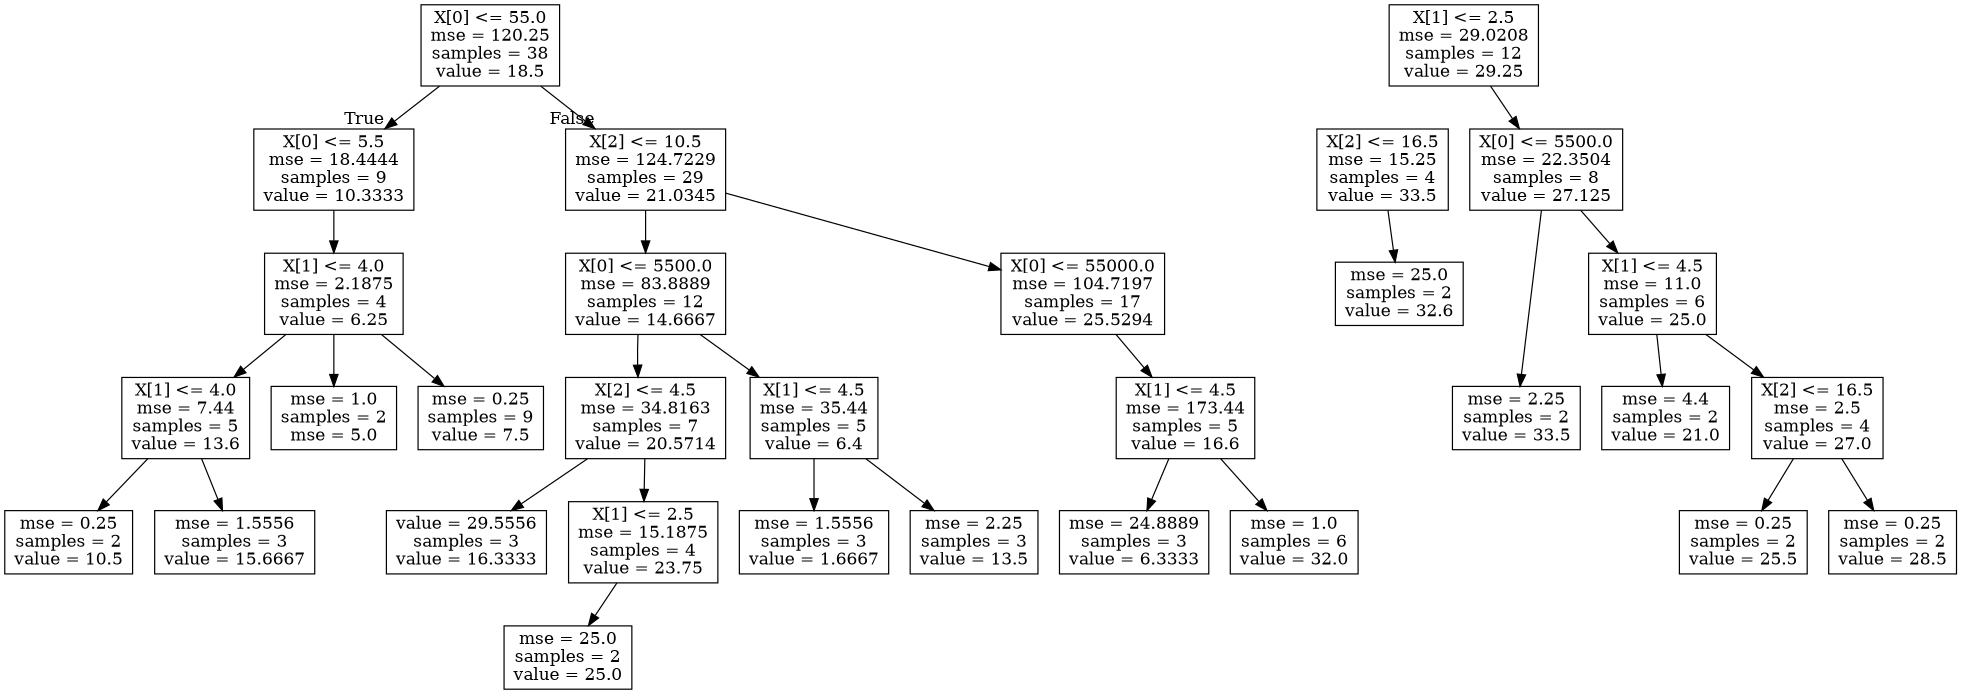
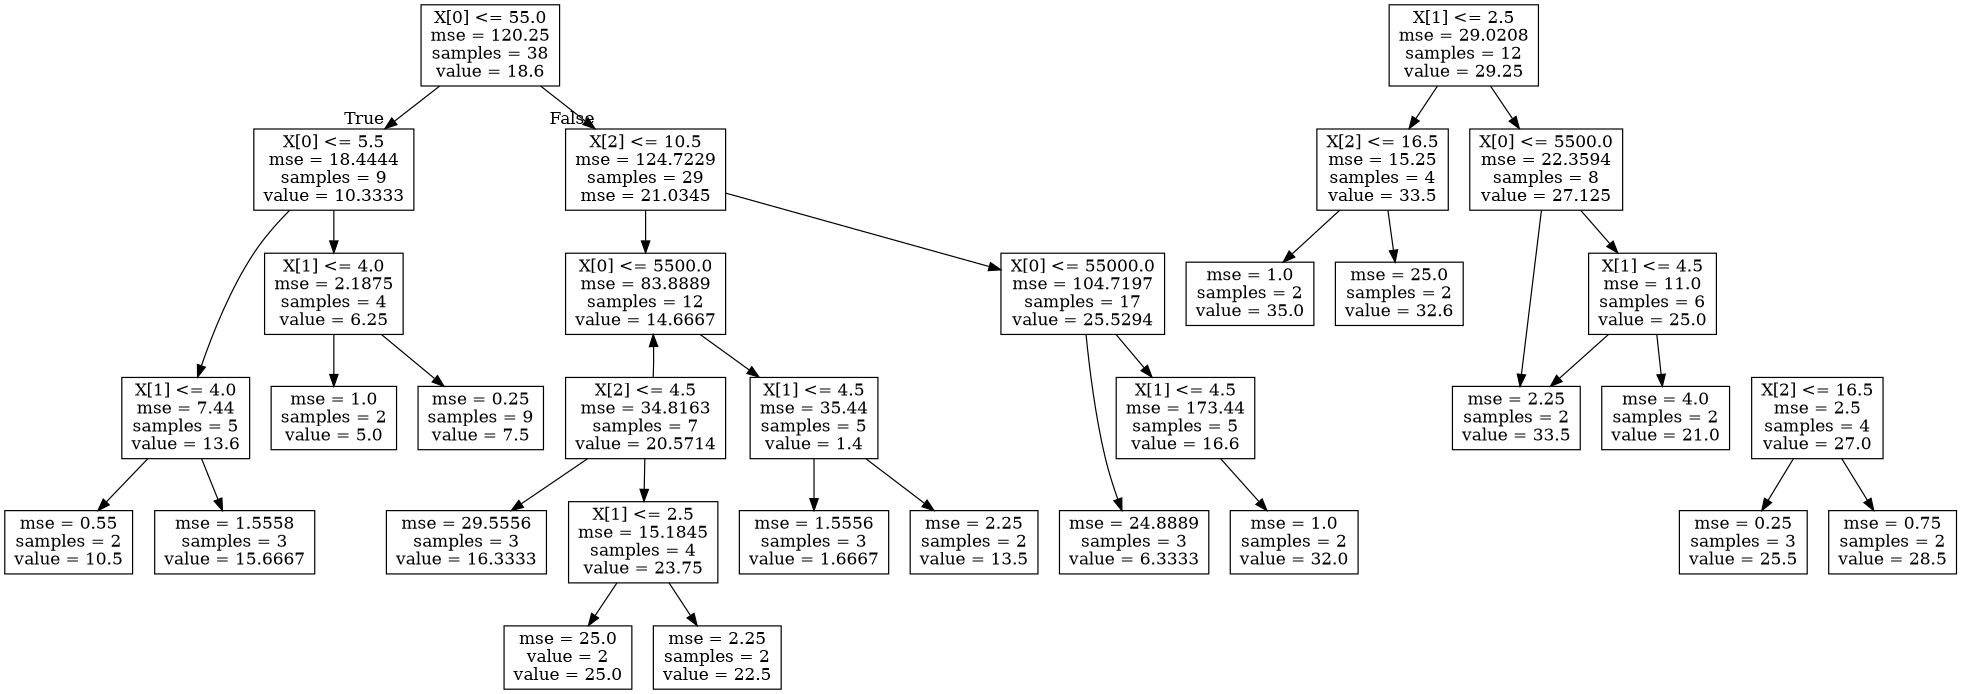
(490, 45) -> (490, 45)
none -> (1427, 102)
(646, 170) -> (646, 170)
(1546, 170) -> (1546, 170)
none -> (1250, 294)
(638, 350) -> (654, 362)
(265, 352) -> (237, 283)
(1730, 352) -> (1584, 356)
(334, 418) -> (334, 418)
(814, 418) -> (814, 418)
(1666, 418) -> (1666, 418)
(1160, 479) -> (1097, 418)
(69, 542) -> (69, 542)
(235, 542) -> (235, 542)
(466, 542) -> (466, 542)
(643, 542) -> (643, 542)
(974, 542) -> (974, 542)
(1294, 542) -> (1294, 542)
(1743, 542) -> (1743, 542)
(1893, 542) -> (1893, 542)
(568, 658) -> (568, 658)
none -> (717, 658)
